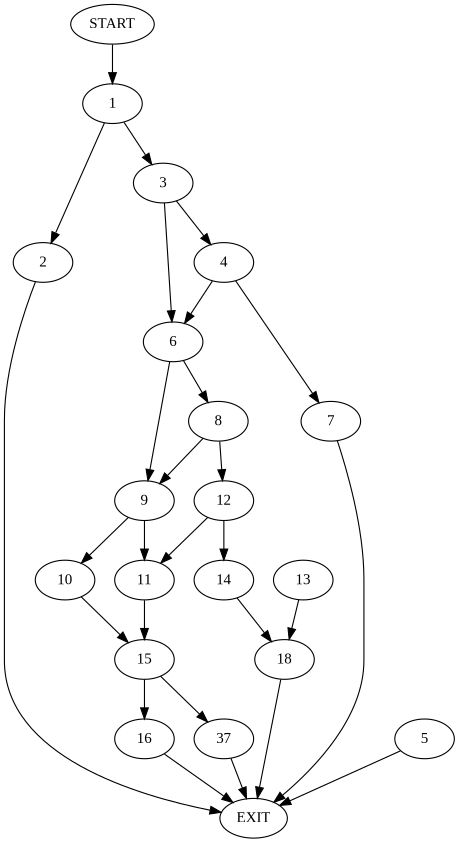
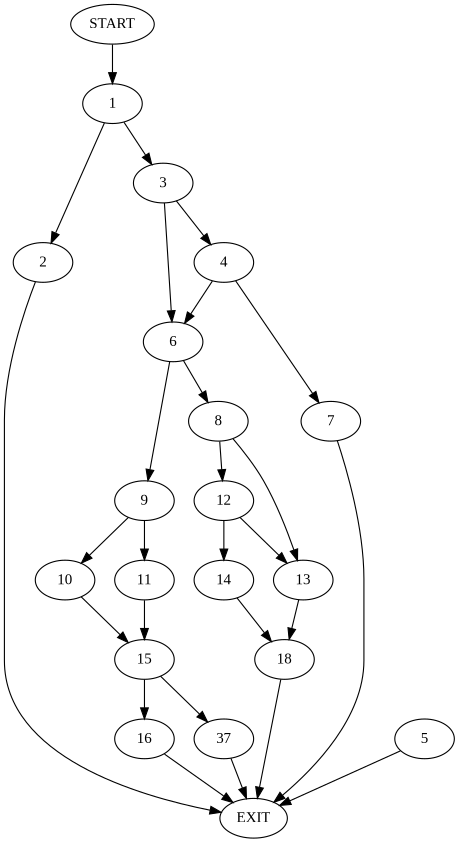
(185, 457) -> (269, 491)
(188, 536) -> (259, 536)
